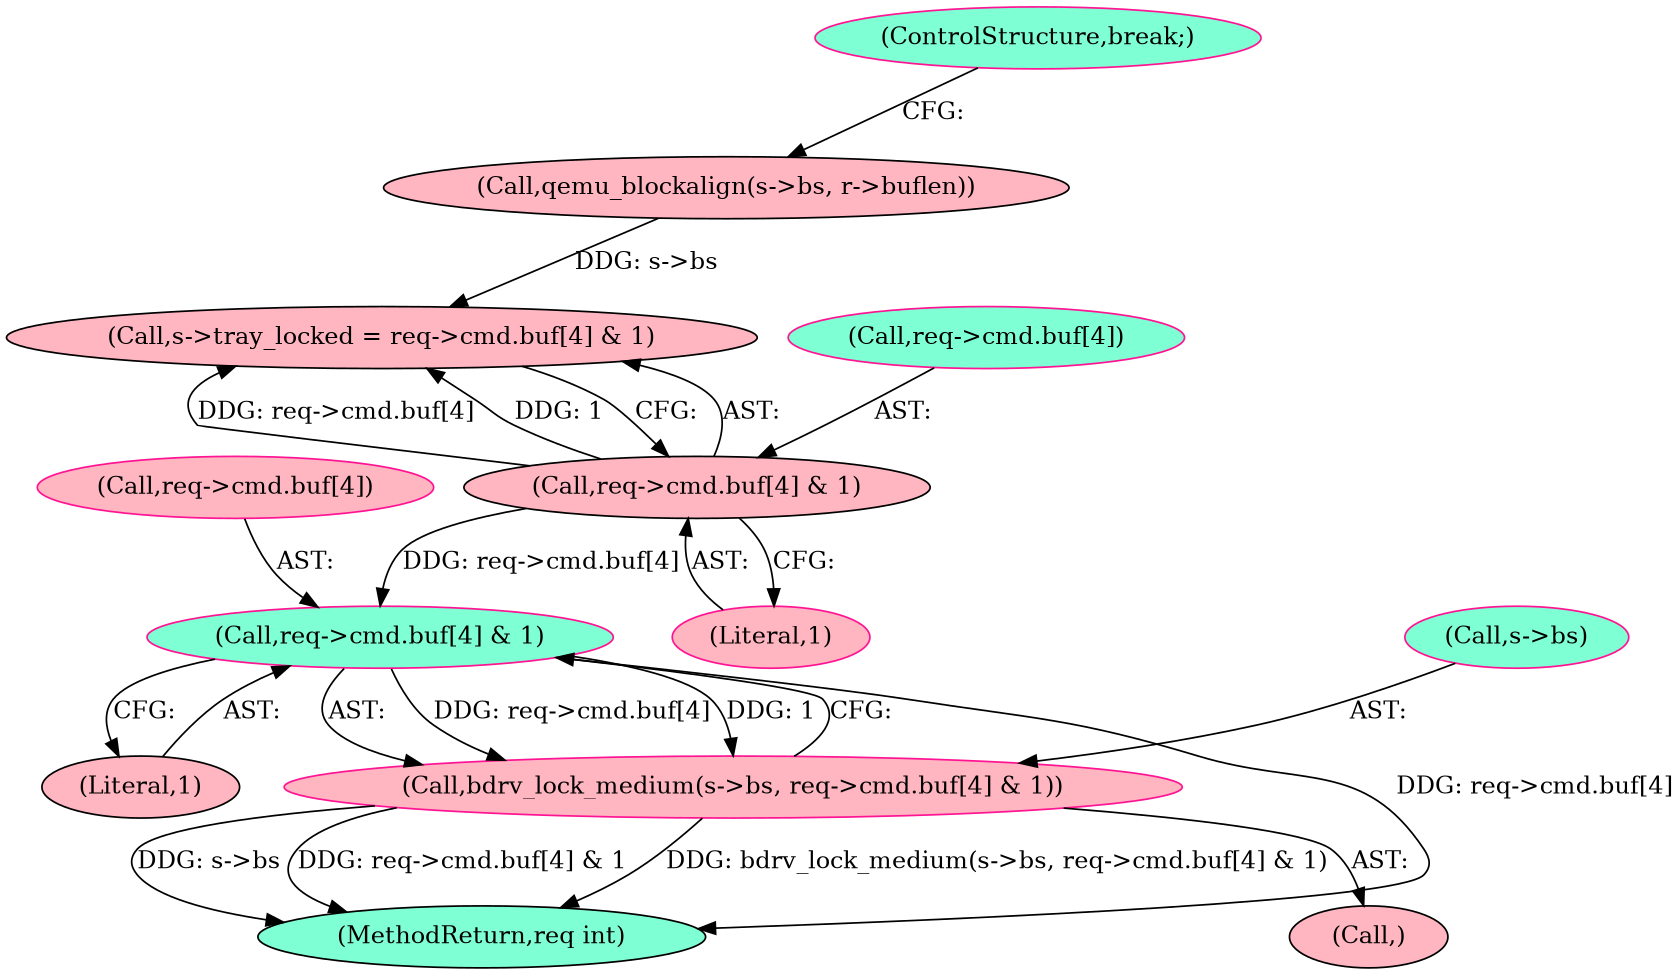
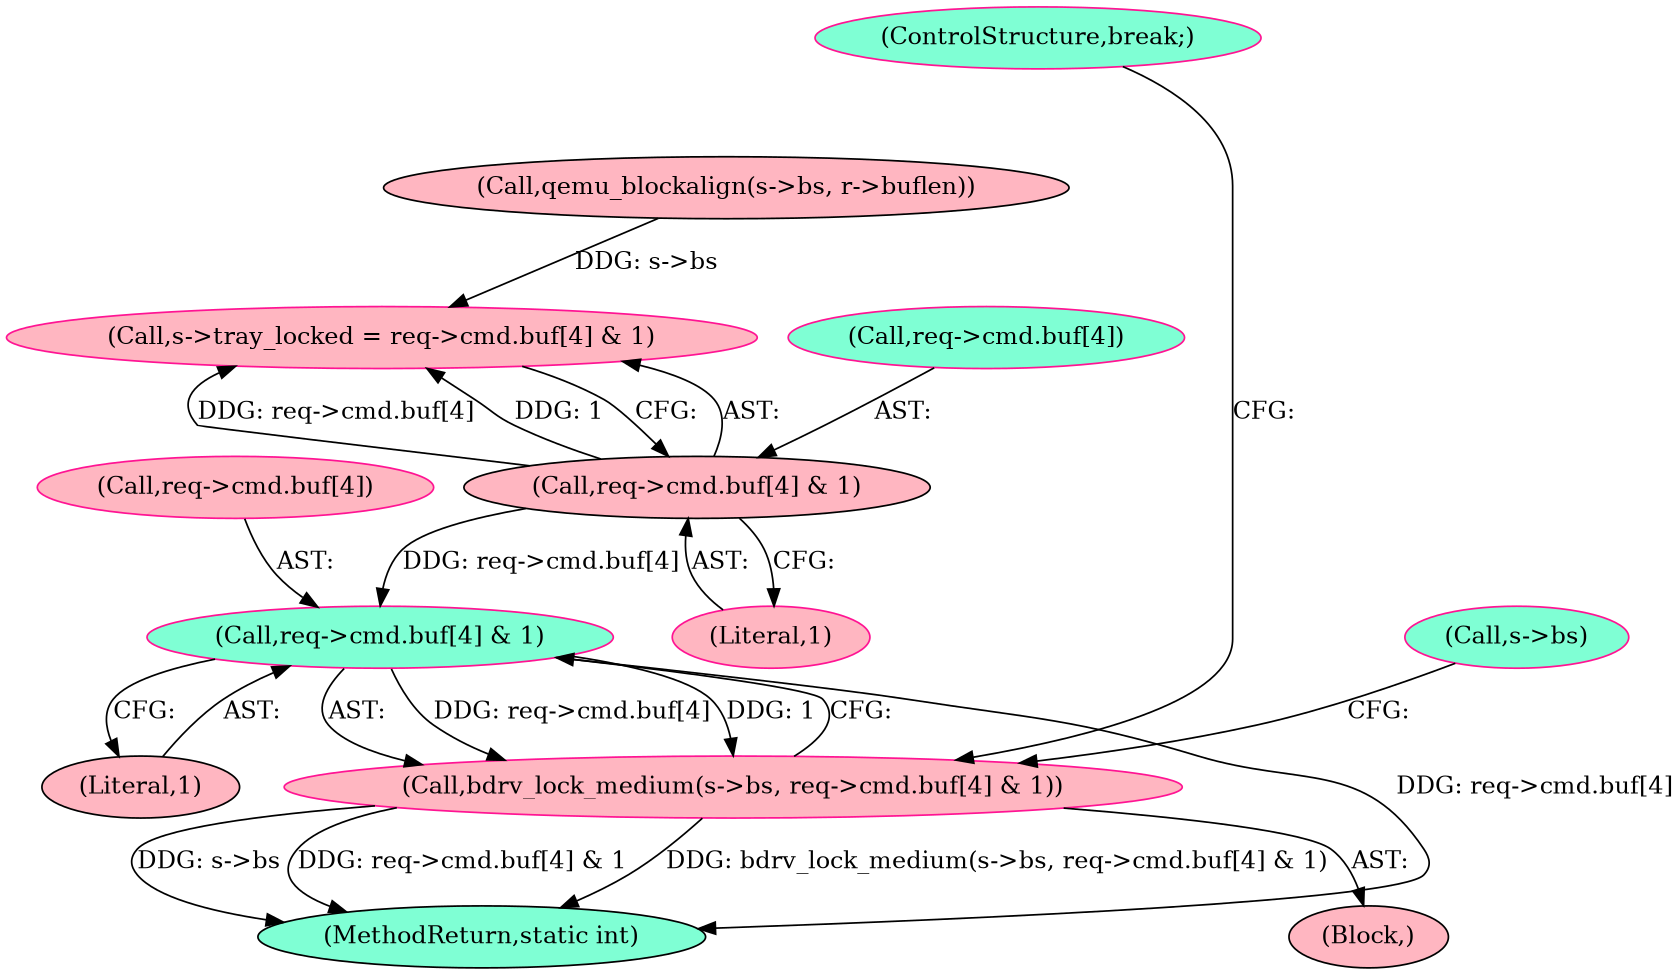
(891, 109) -> (1233, 476)
(382, 338) -> (382, 338)
(1382, 712) -> (1382, 712)
(482, 937) -> (482, 937)
(1369, 937) -> (1369, 937)
